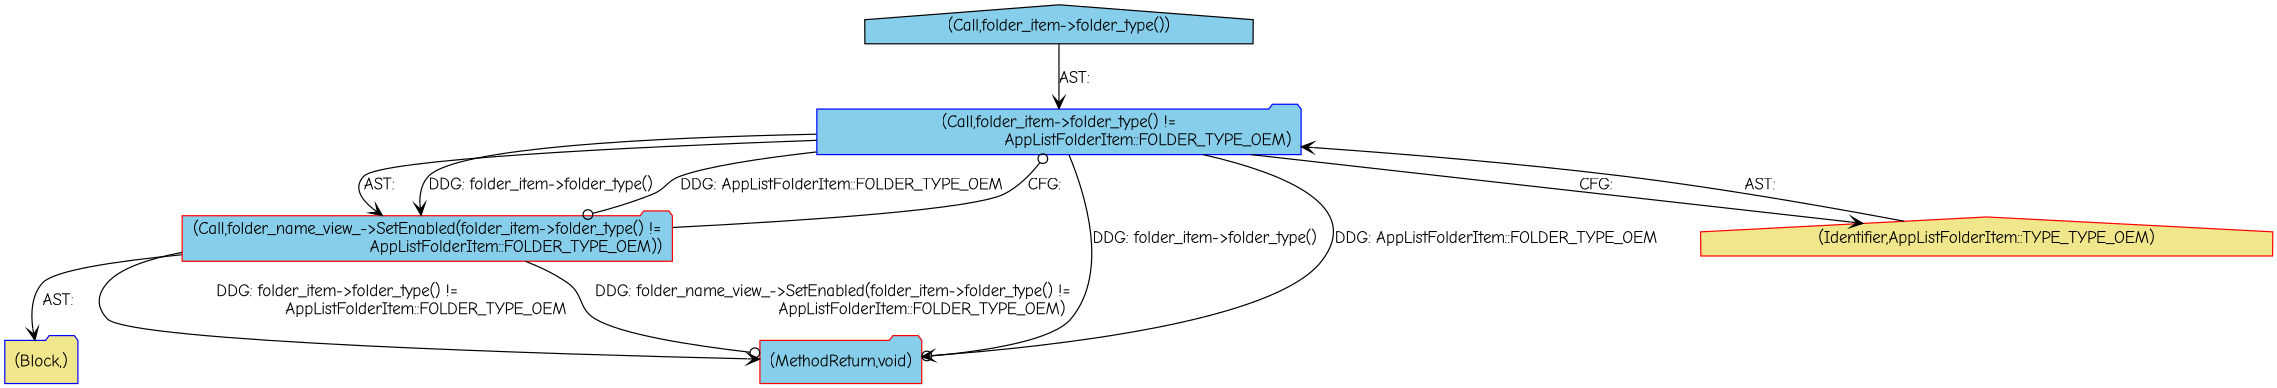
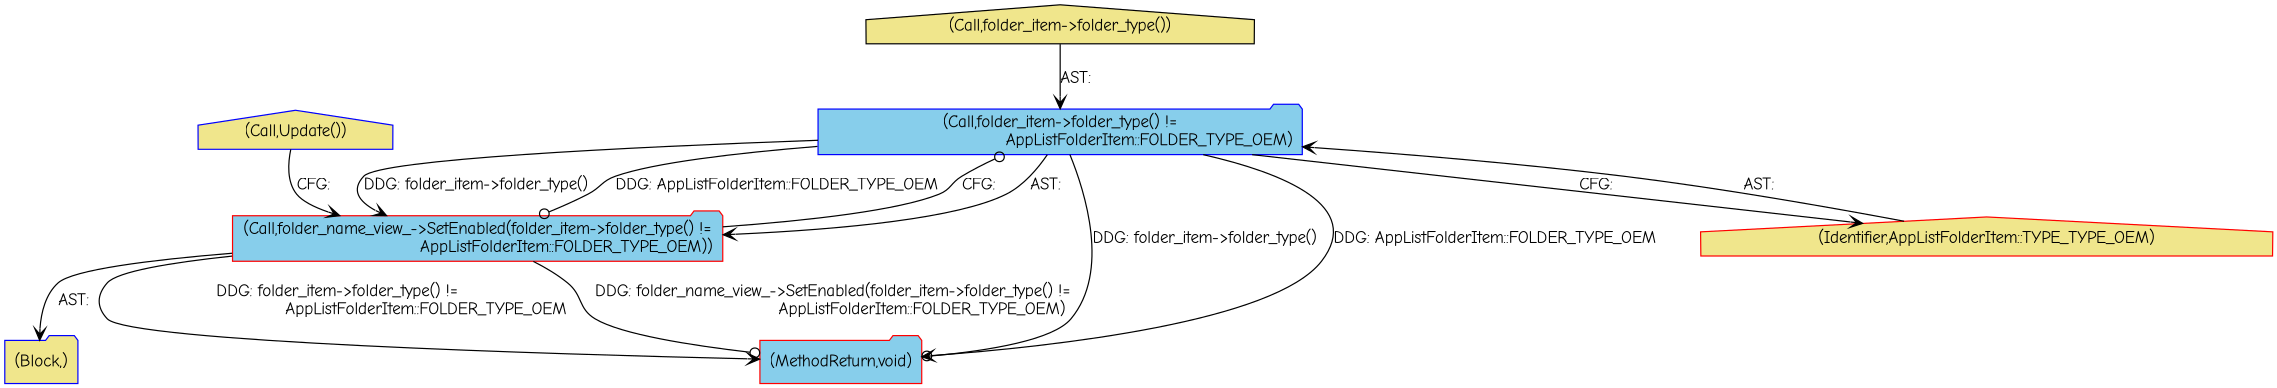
(1059, 26) -> (1060, 26)
none -> (295, 132)
